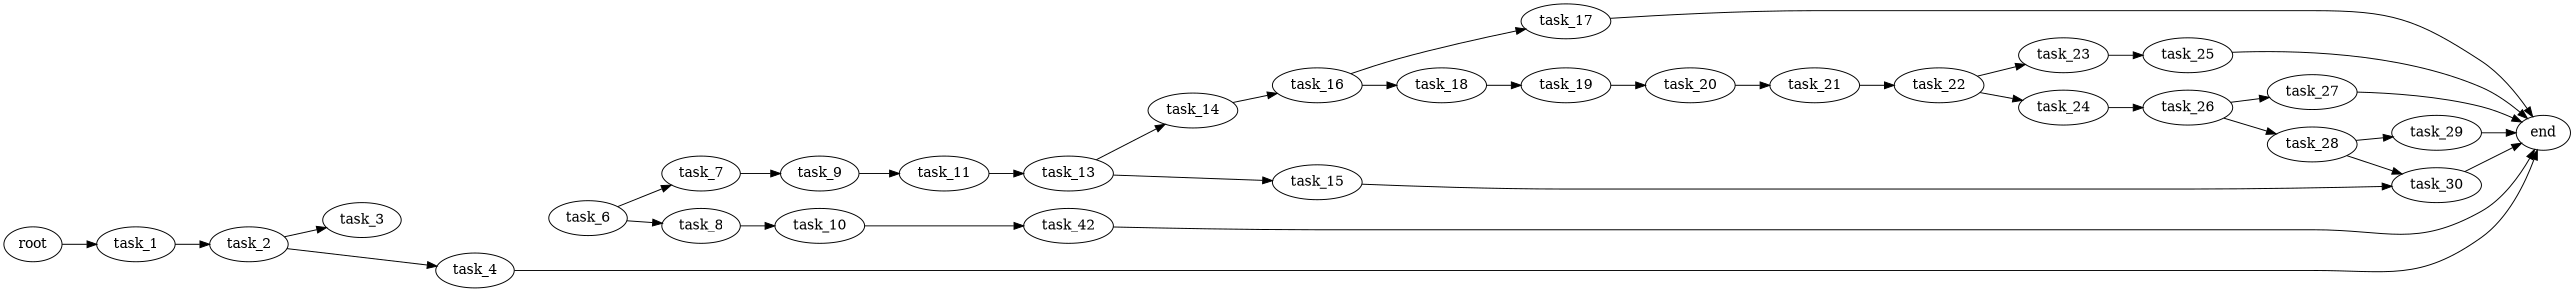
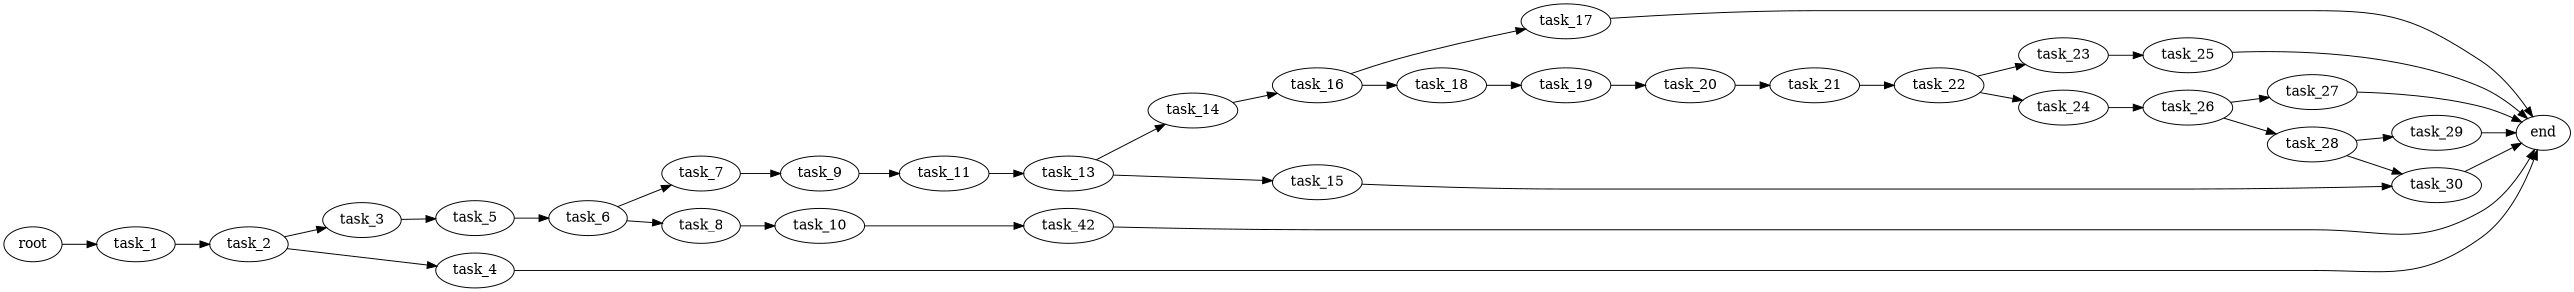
none -> (475, 218)
